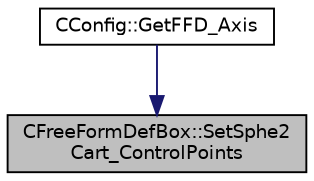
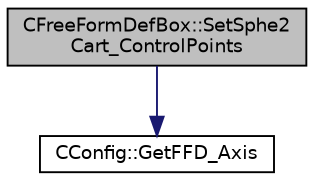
(157, 70) -> (157, 91)
